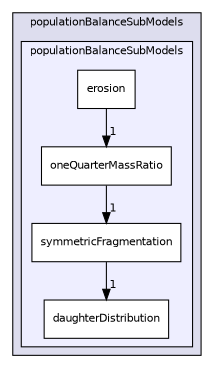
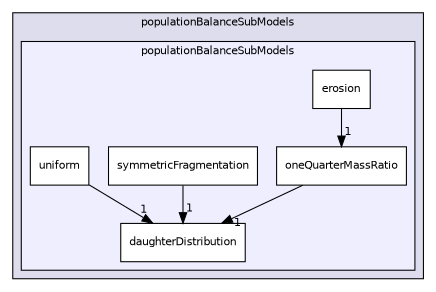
none -> (60, 166)
(106, 199) -> (267, 202)
